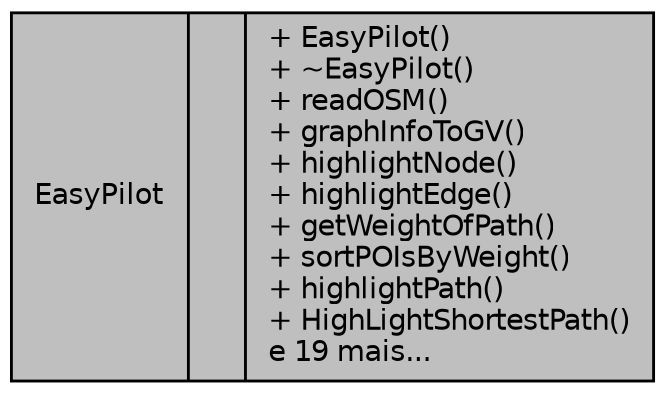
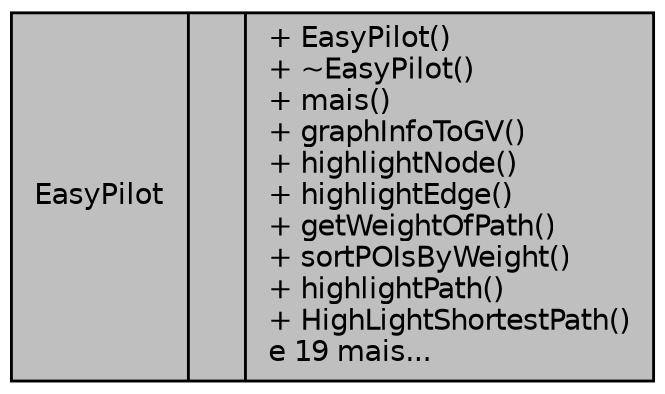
(360, 101) -> (330, 101)
